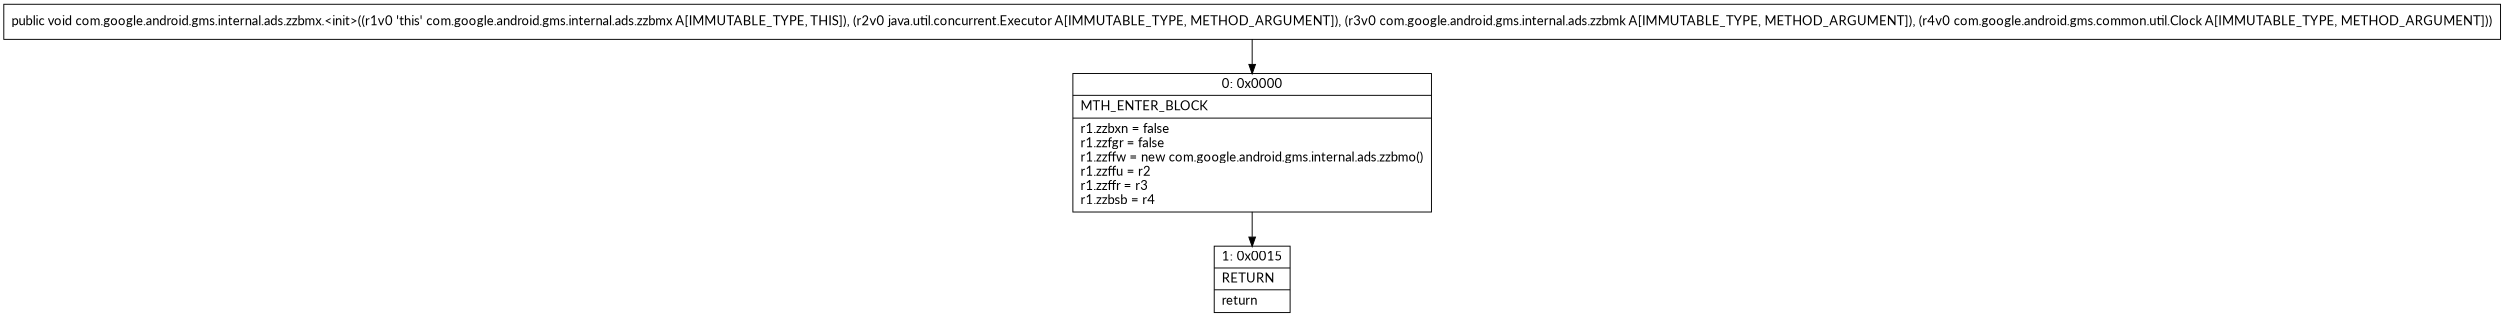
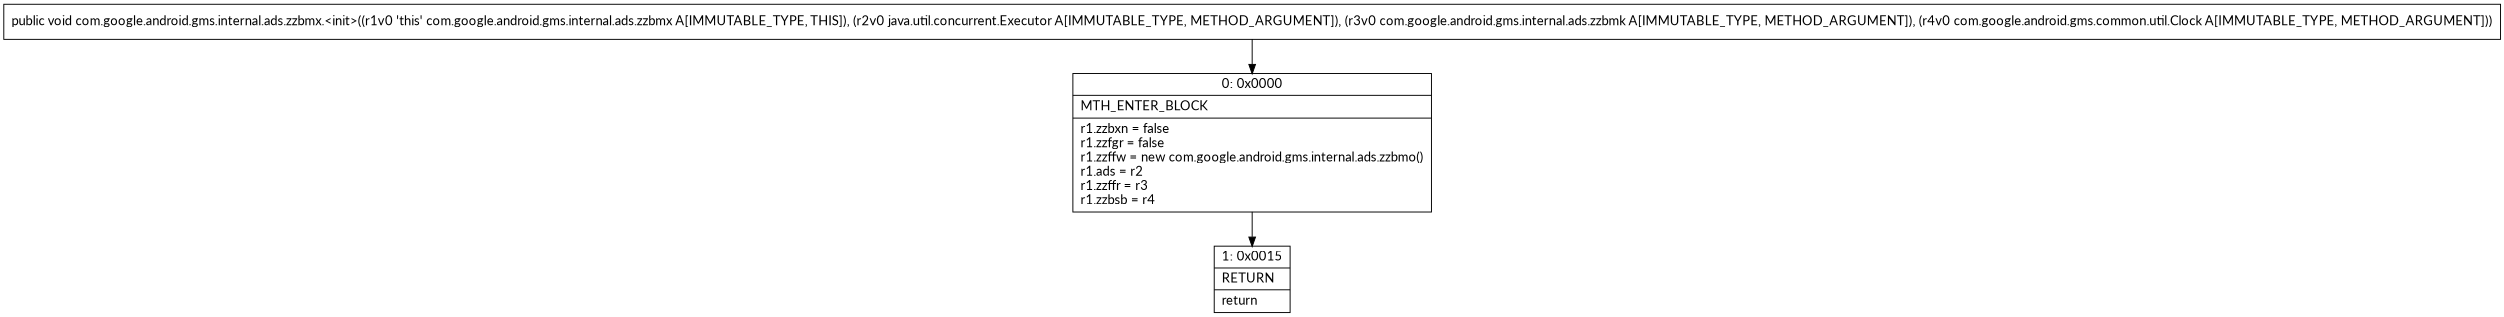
(1116, 172) -> (1112, 172)
